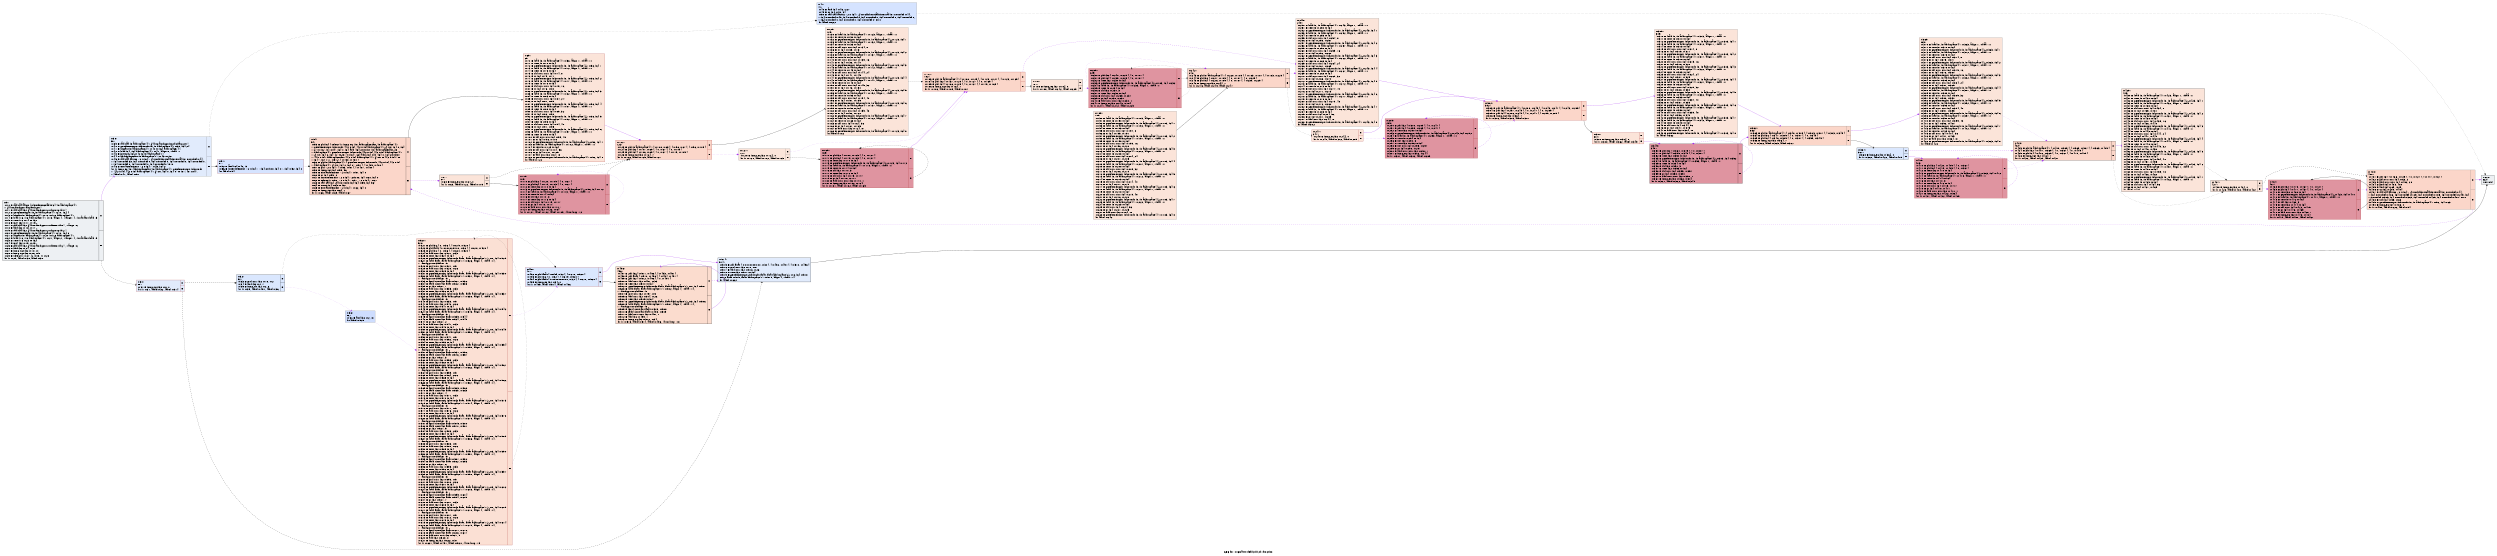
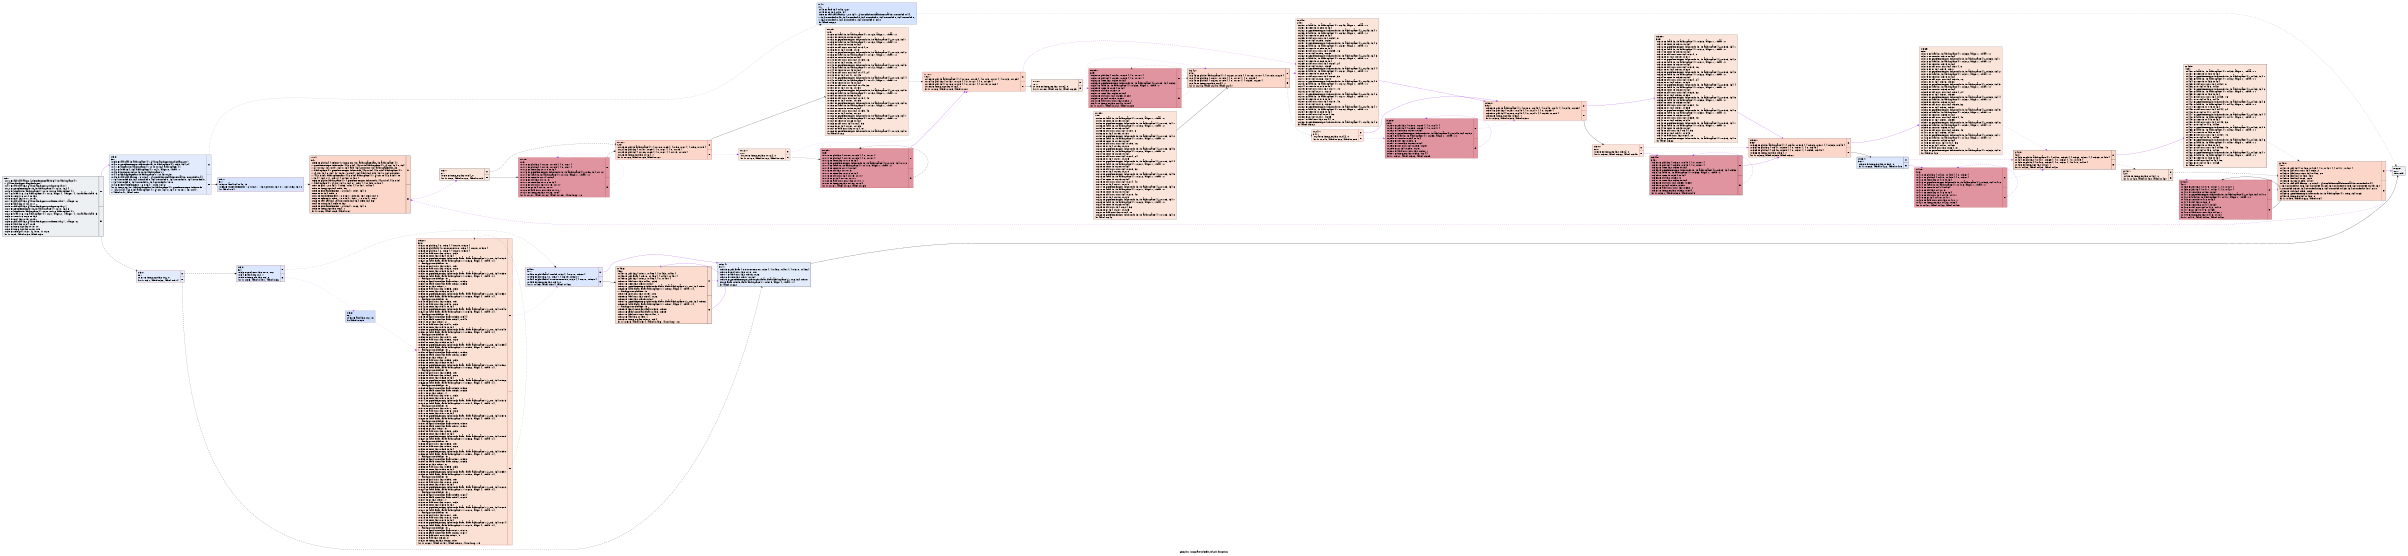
(564, 108) -> none
none -> (1695, 148)
(2215, 173) -> (2282, 151)
(261, 283) -> (261, 274)
